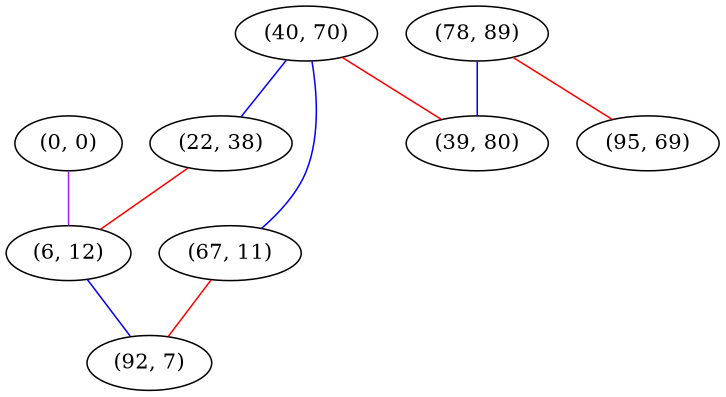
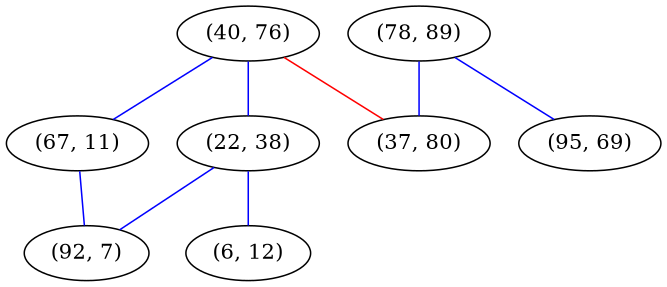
(306, 34) -> (248, 34)
(563, 88) -> (504, 88)
(69, 143) -> none
(477, 143) -> (419, 143)
(144, 199) -> (248, 198)
(109, 308) -> (167, 199)
(190, 308) -> (82, 198)
